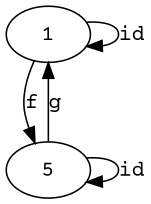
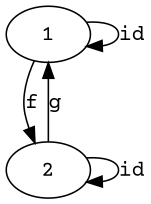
(48, 170) -> (48, 170)
